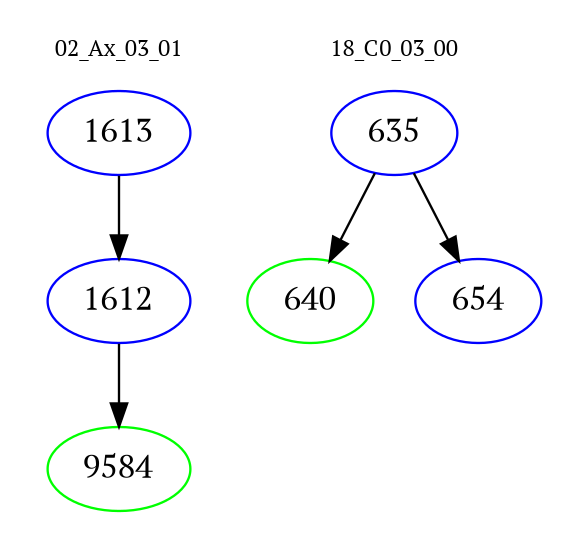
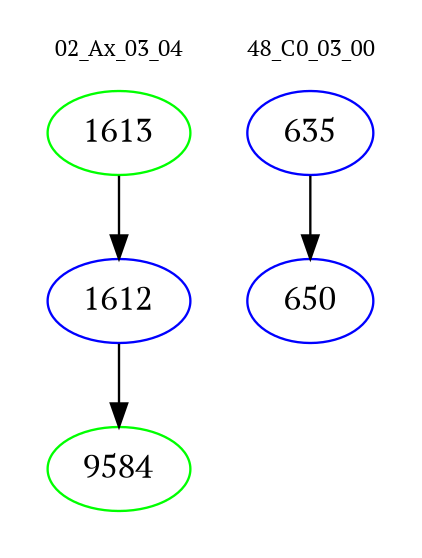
(119, 50) -> (119, 50)
(394, 50) -> (312, 50)
(119, 133) -> (119, 133)
(310, 301) -> none
(478, 301) -> (310, 301)
